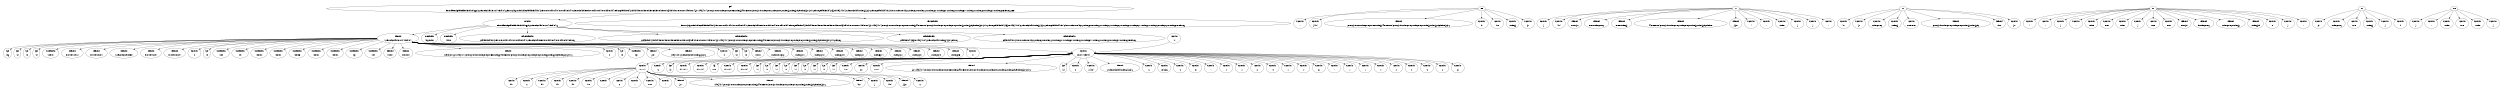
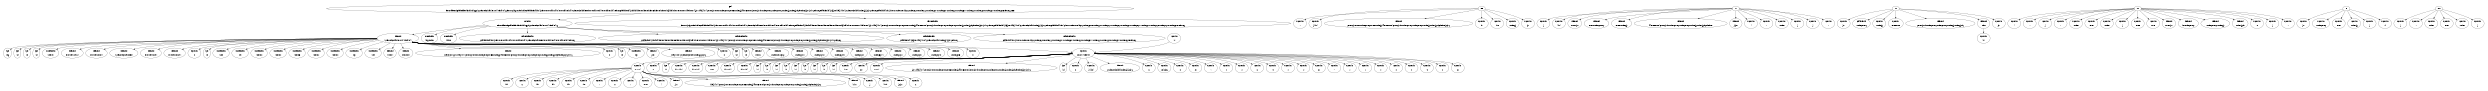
(1874, 12) -> (1984, 30)
(1877, 23) -> (1861, 23)
(714, 68) -> (712, 68)
